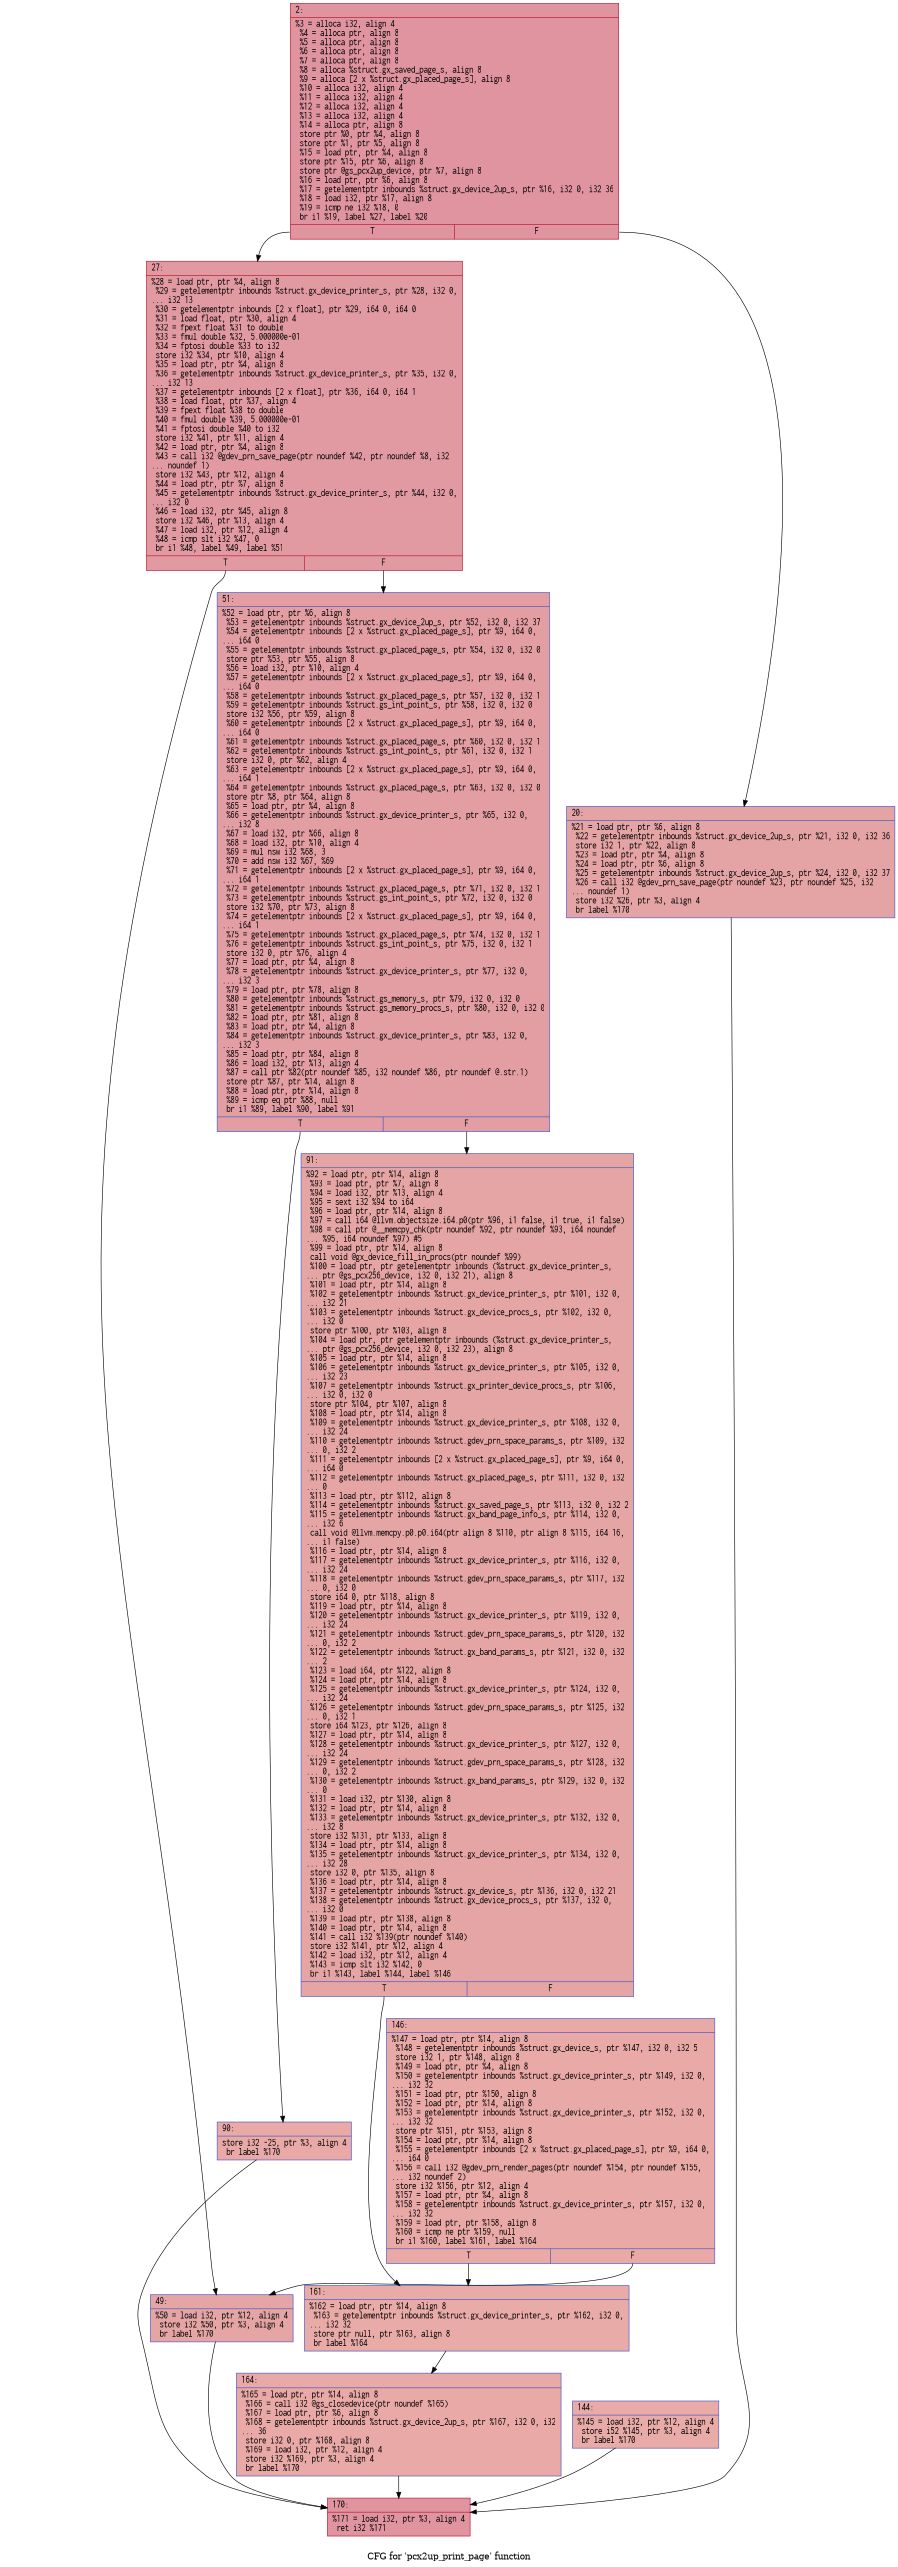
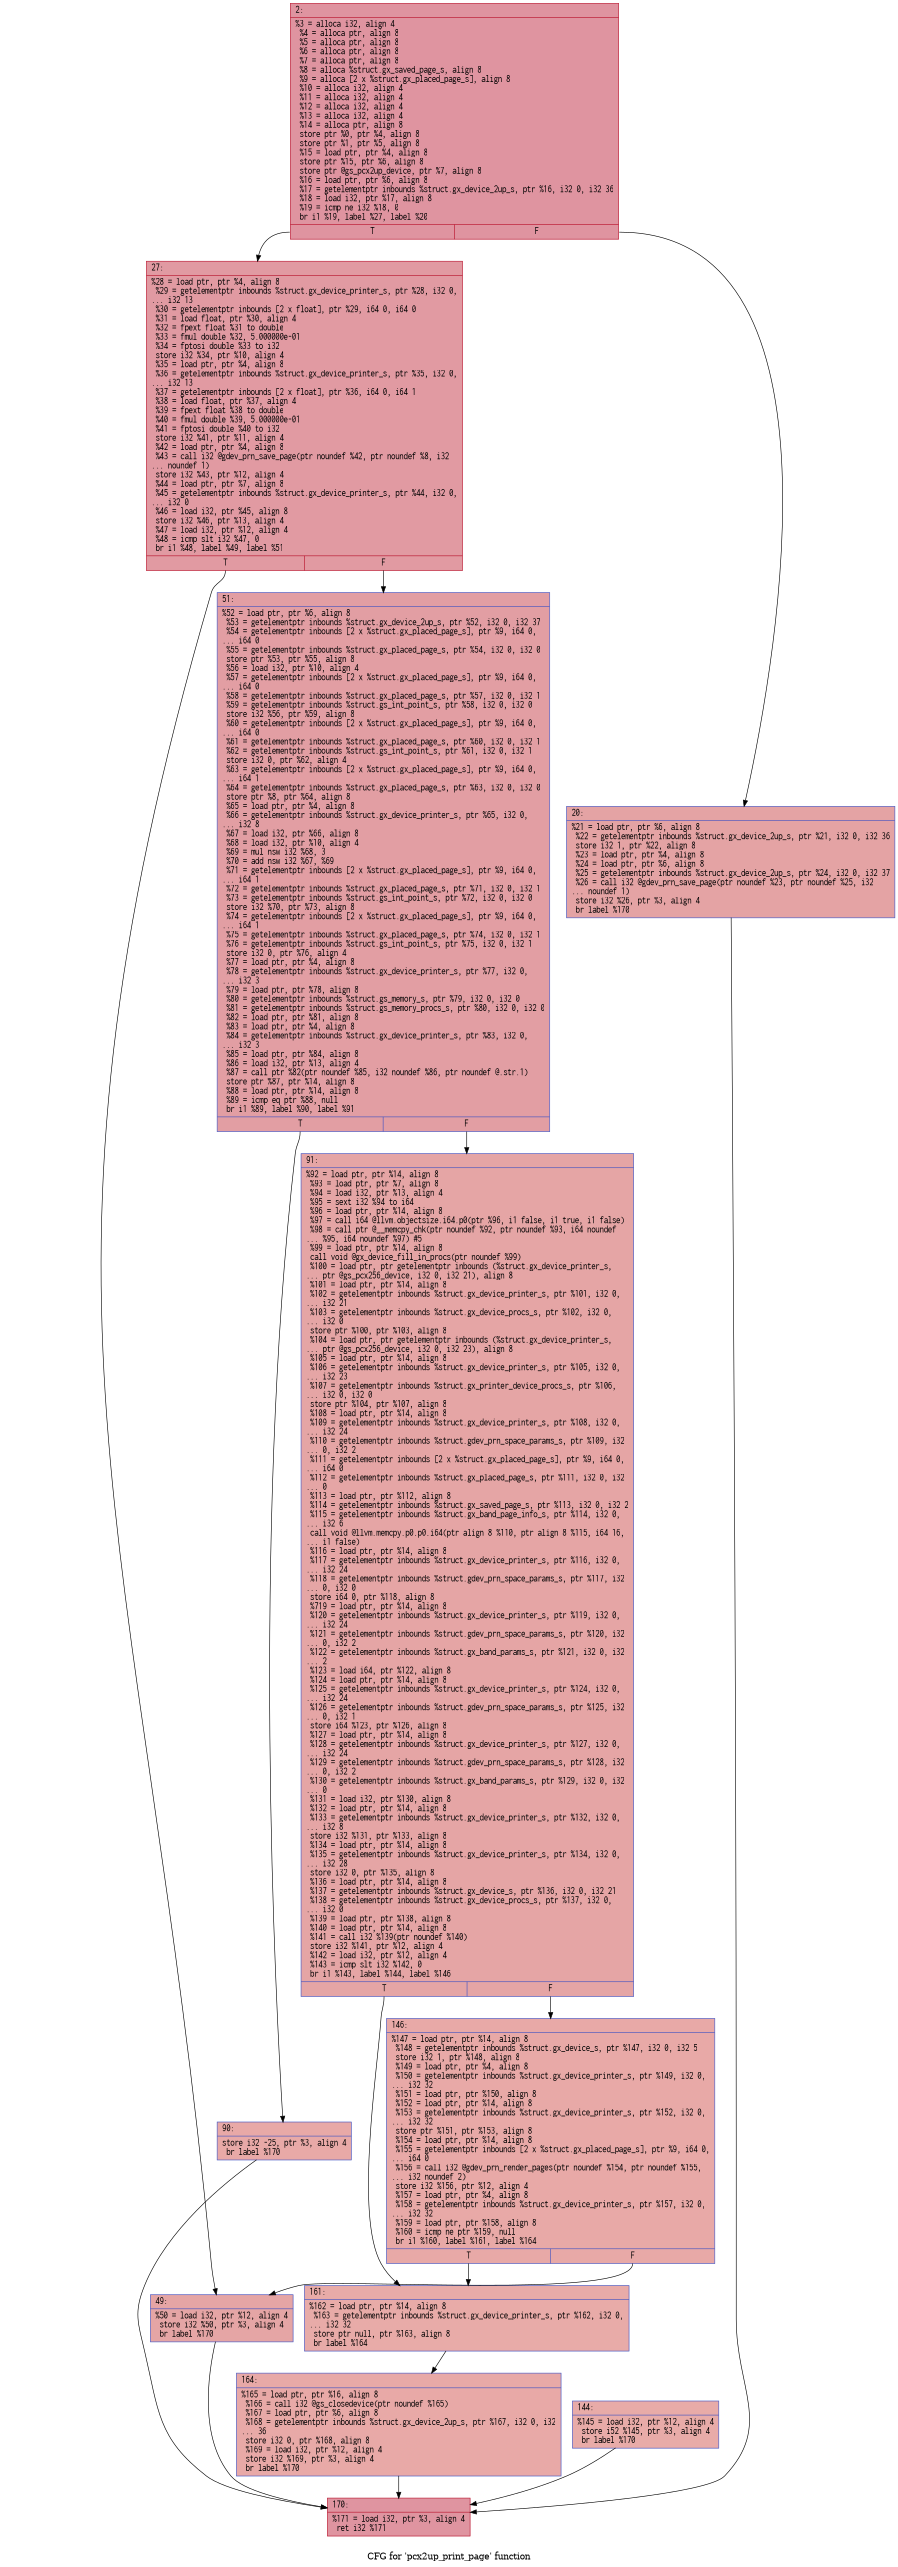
(376, 1607) -> (376, 1607)
none -> (551, 2004)
(310, 2395) -> (310, 2395)
